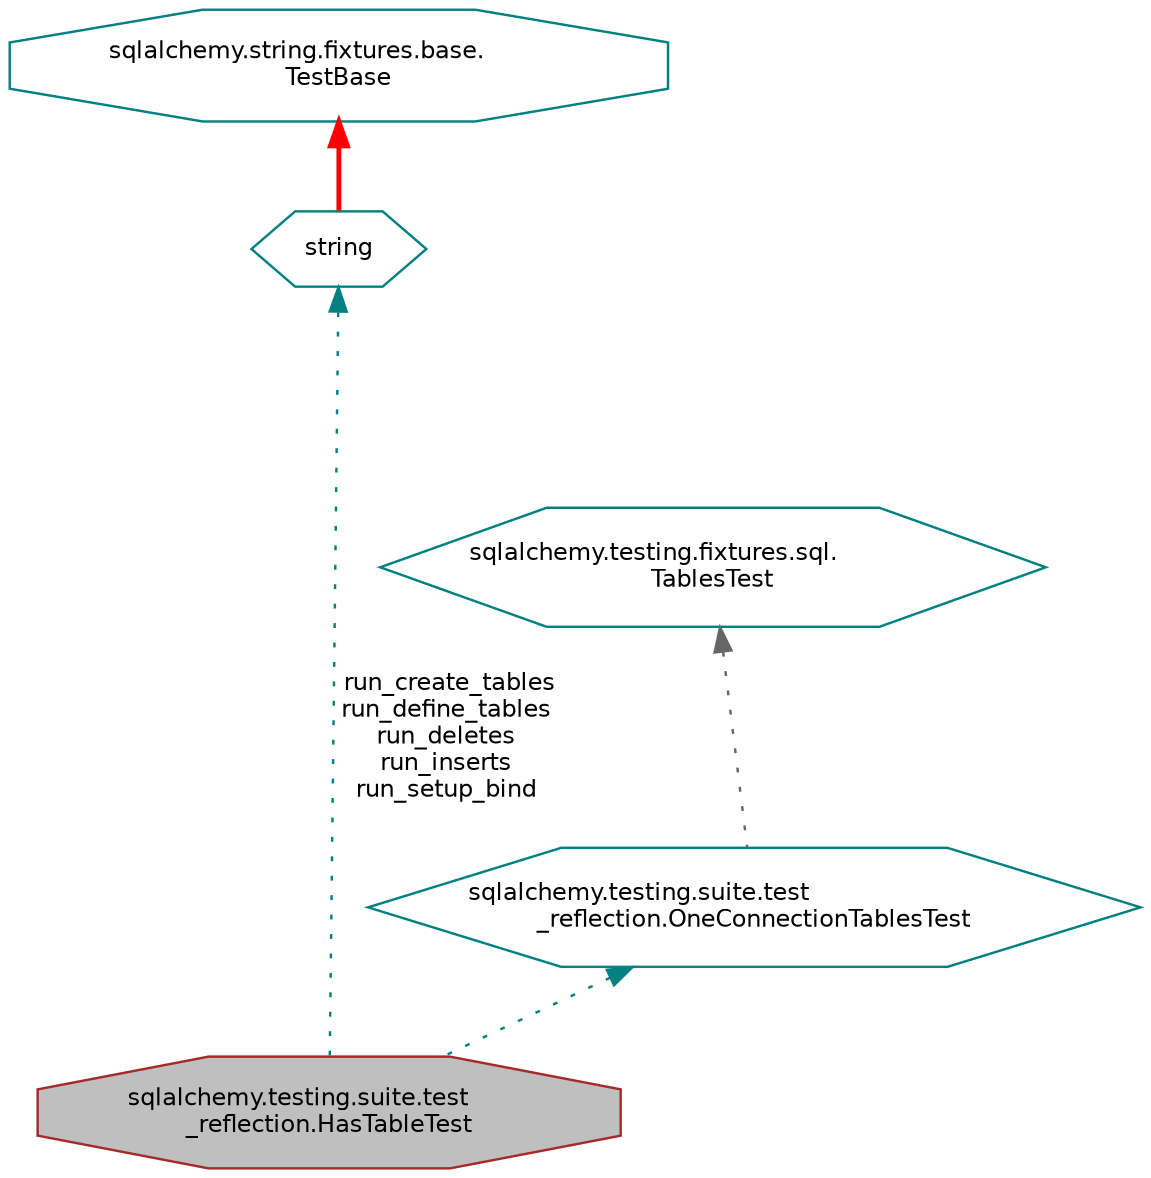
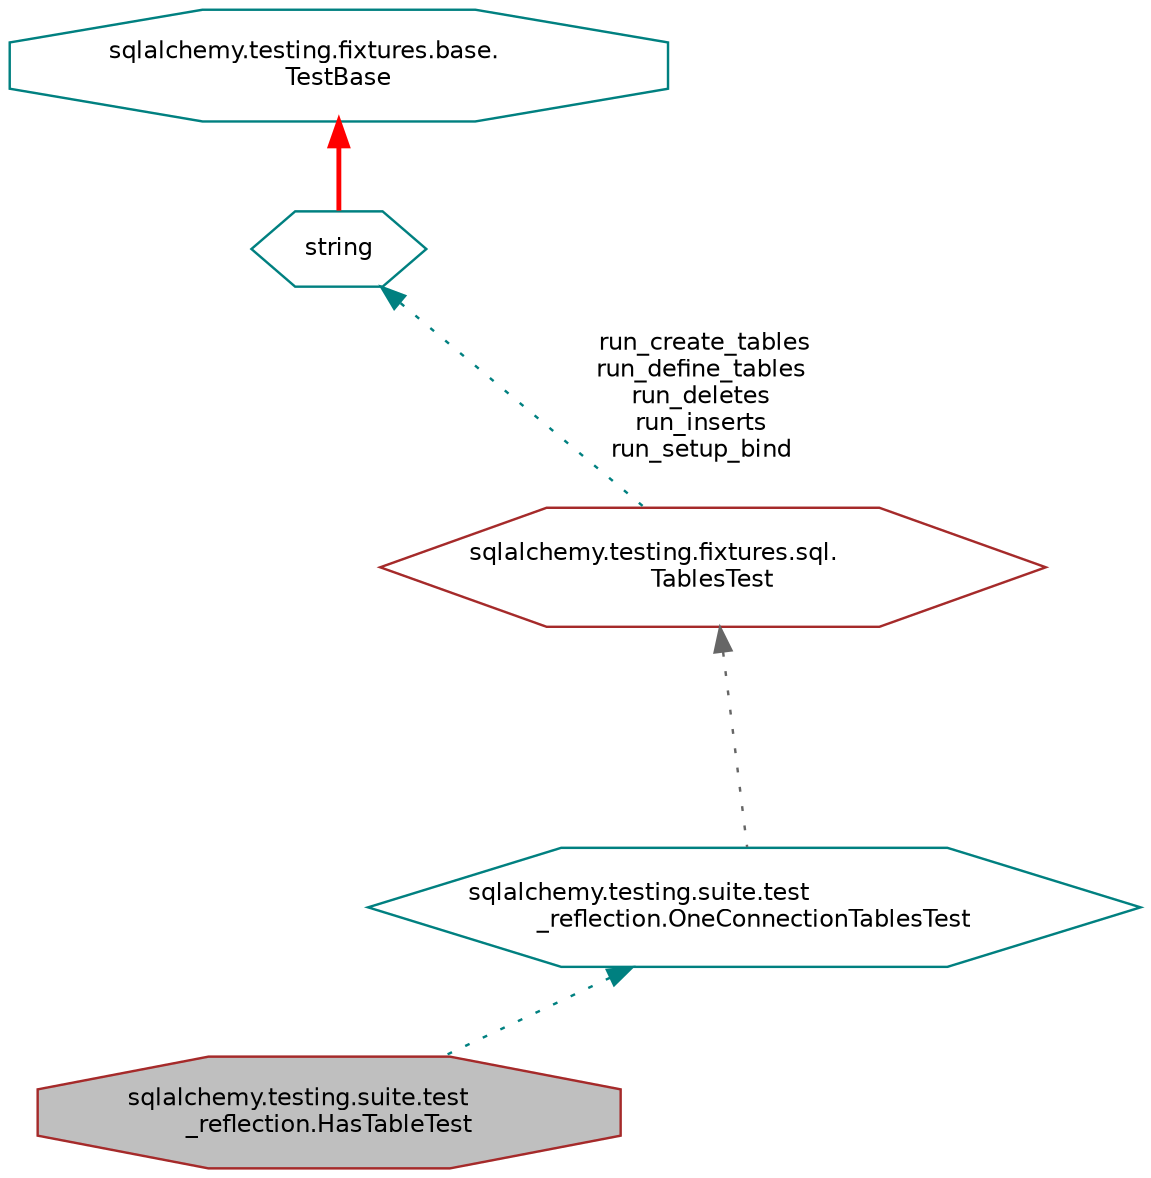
(339, 66) -> (339, 66)
(713, 567) -> (713, 567)
(334, 684) -> (522, 405)
